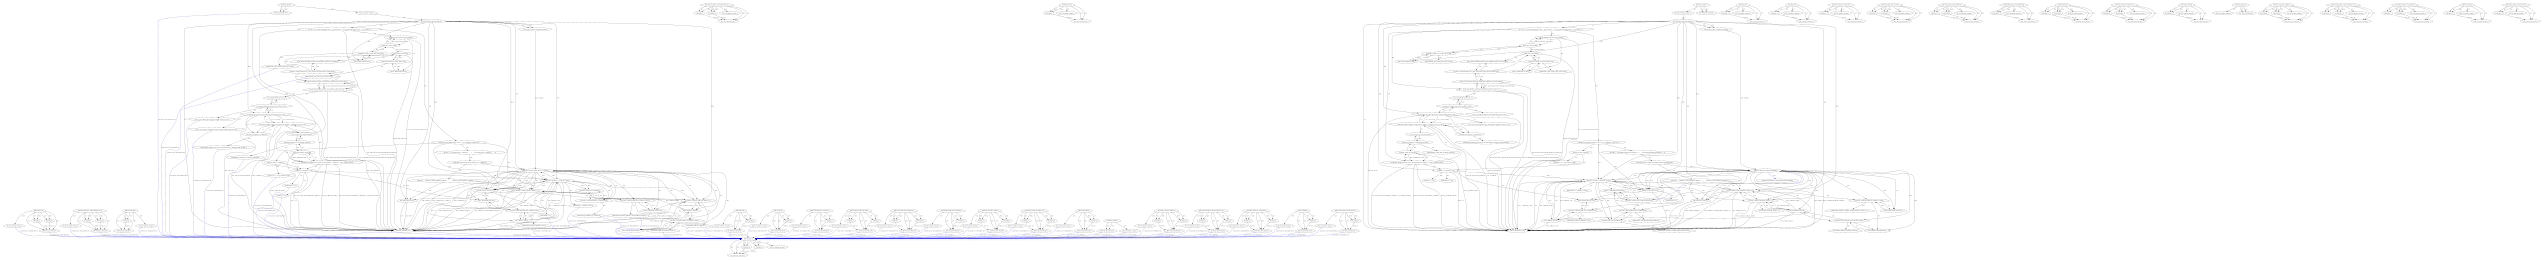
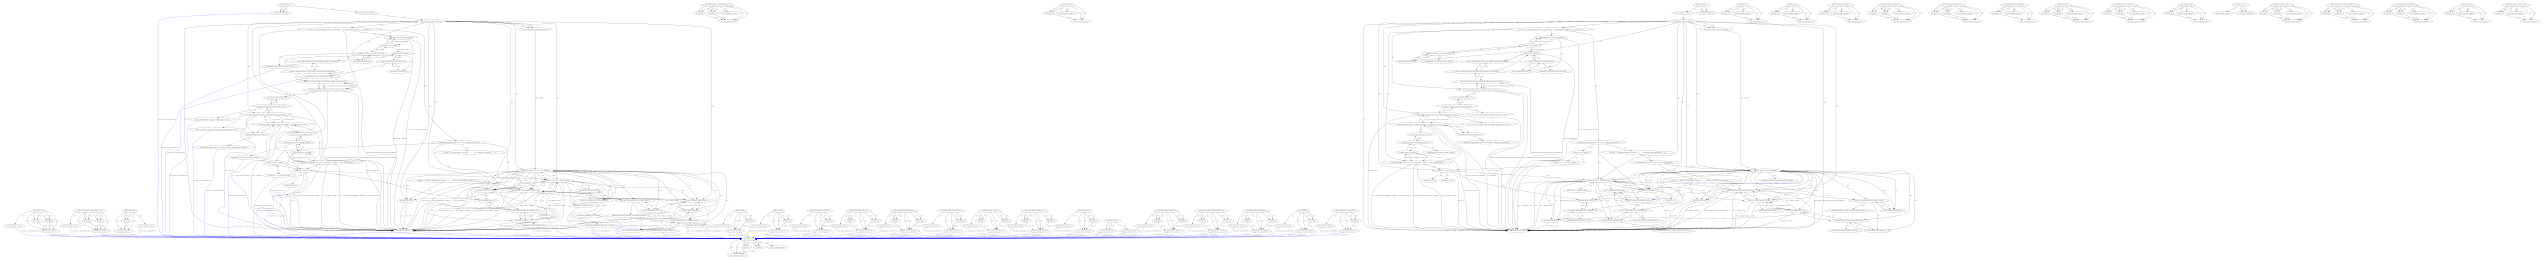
(470, 162) -> none
none -> (600, 226)
